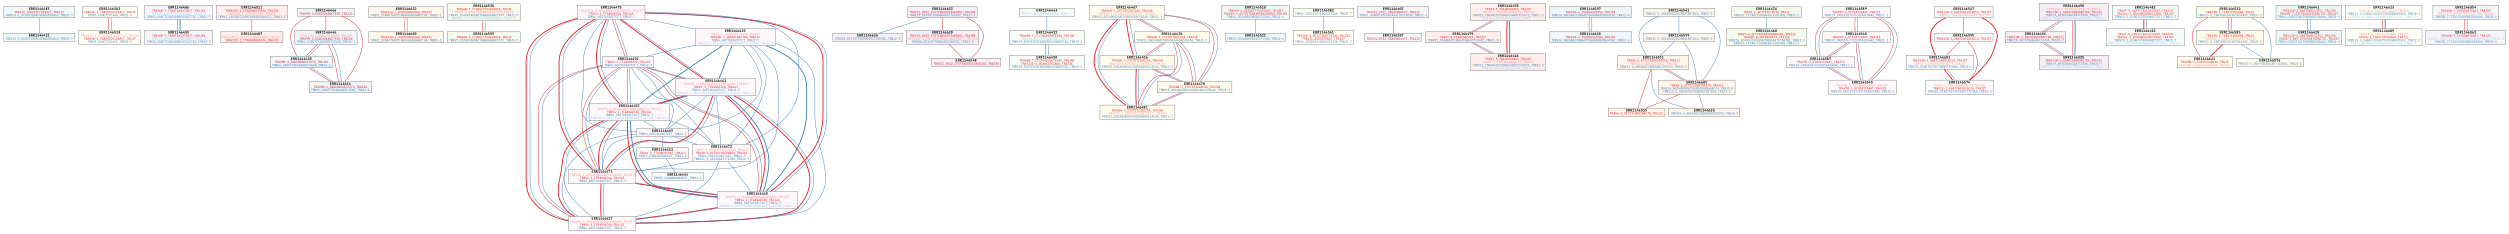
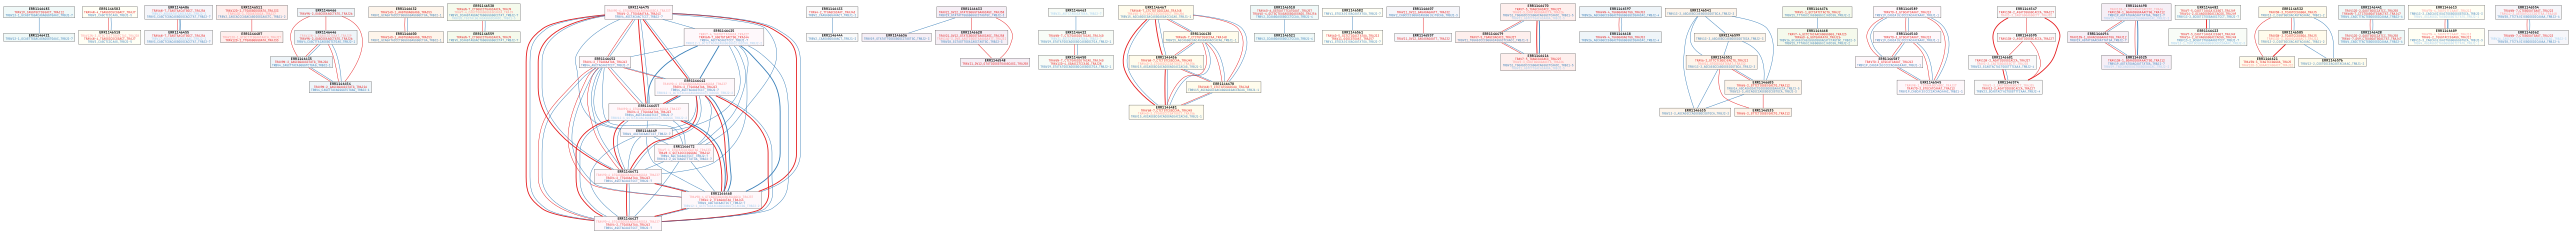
(1393, 15) -> (1423, 15)
none -> (1683, 61)
(663, 143) -> (667, 171)
